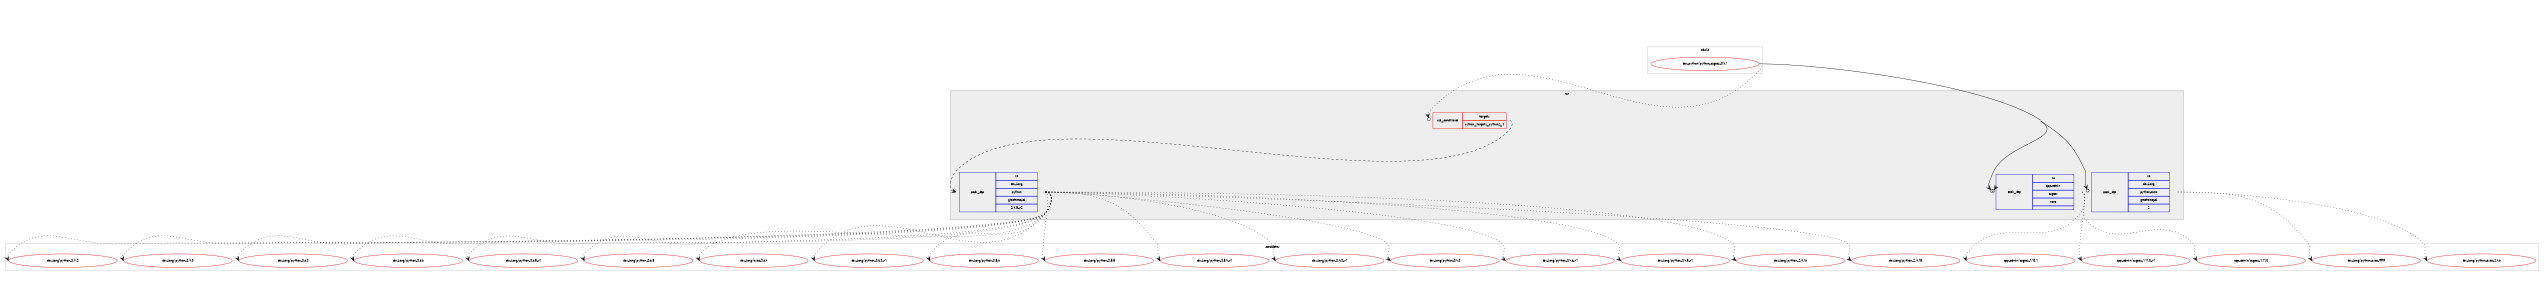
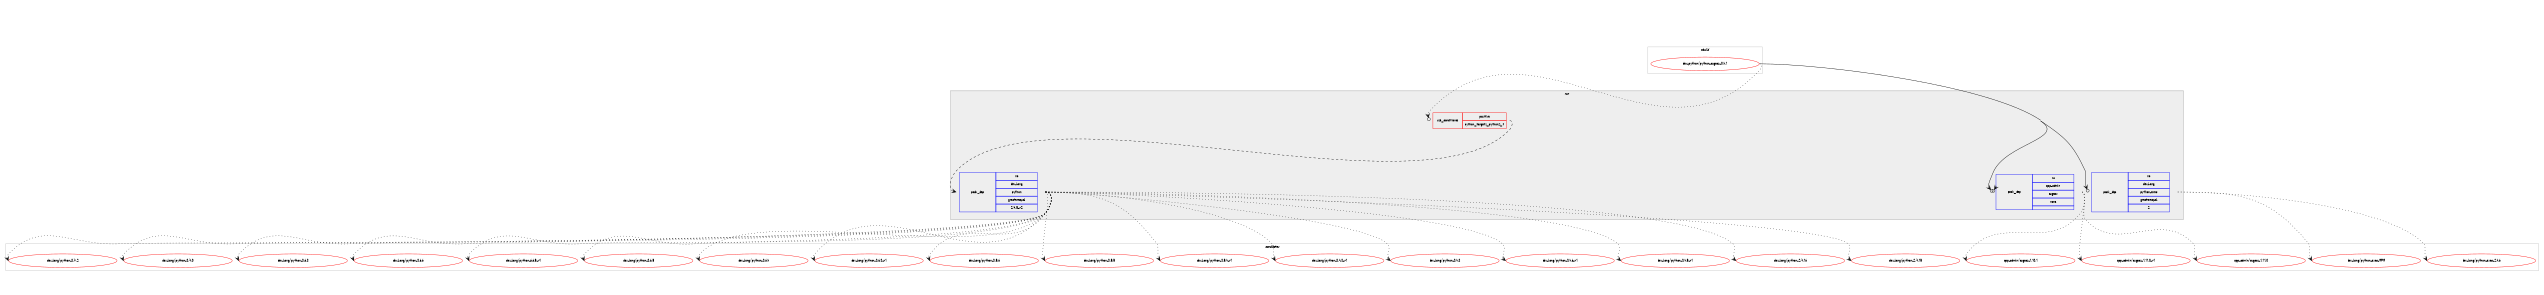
(1484, 117) -> (1484, 117)
(524, 261) -> (524, 261)
(754, 261) -> (754, 261)
